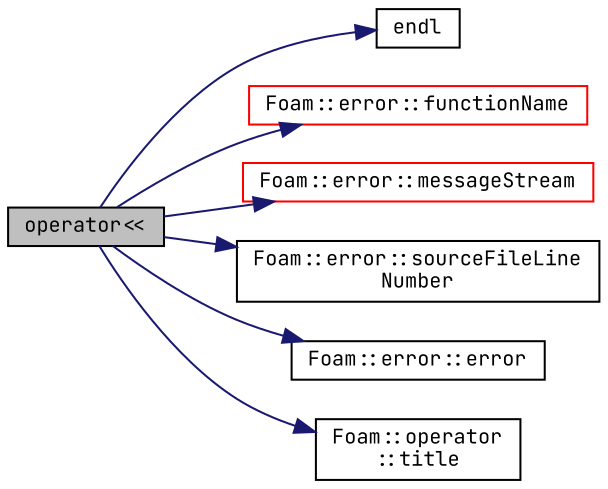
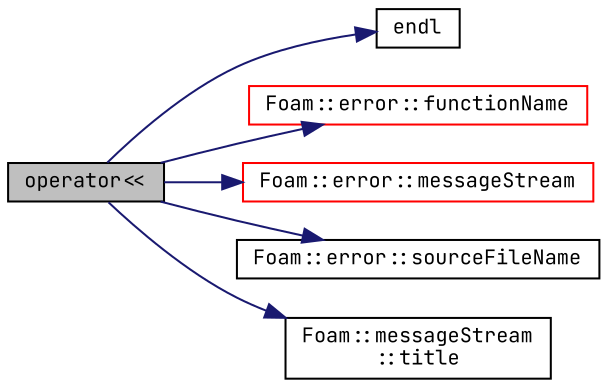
(418, 271) -> none
(418, 360) -> (418, 259)
(418, 450) -> (418, 348)
